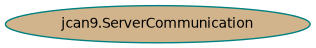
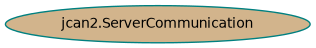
(158, 24) -> (158, 24)
